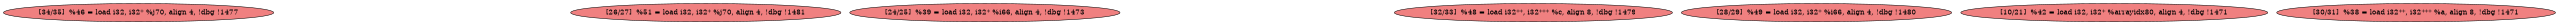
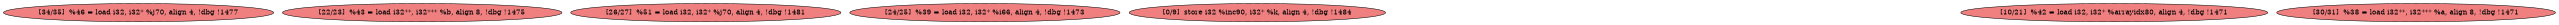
none -> (422, 13)
none -> (1257, 13)
(1533, 13) -> none
(1817, 13) -> none
